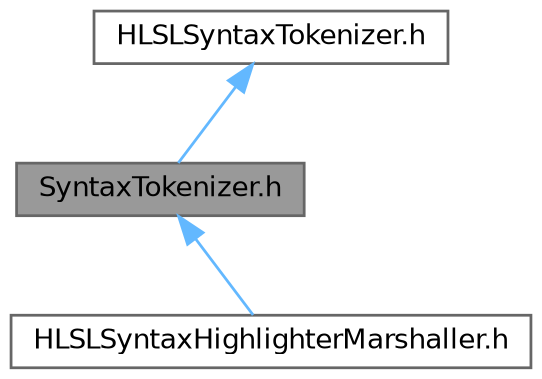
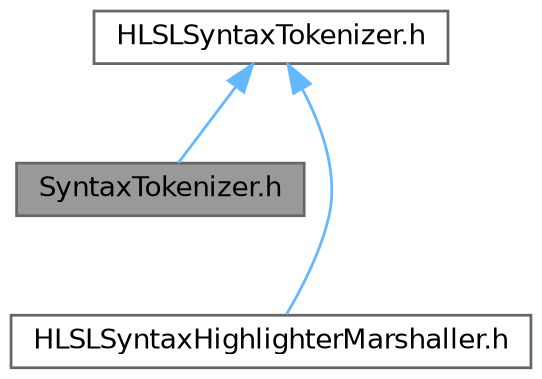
(224, 277) -> (331, 204)
